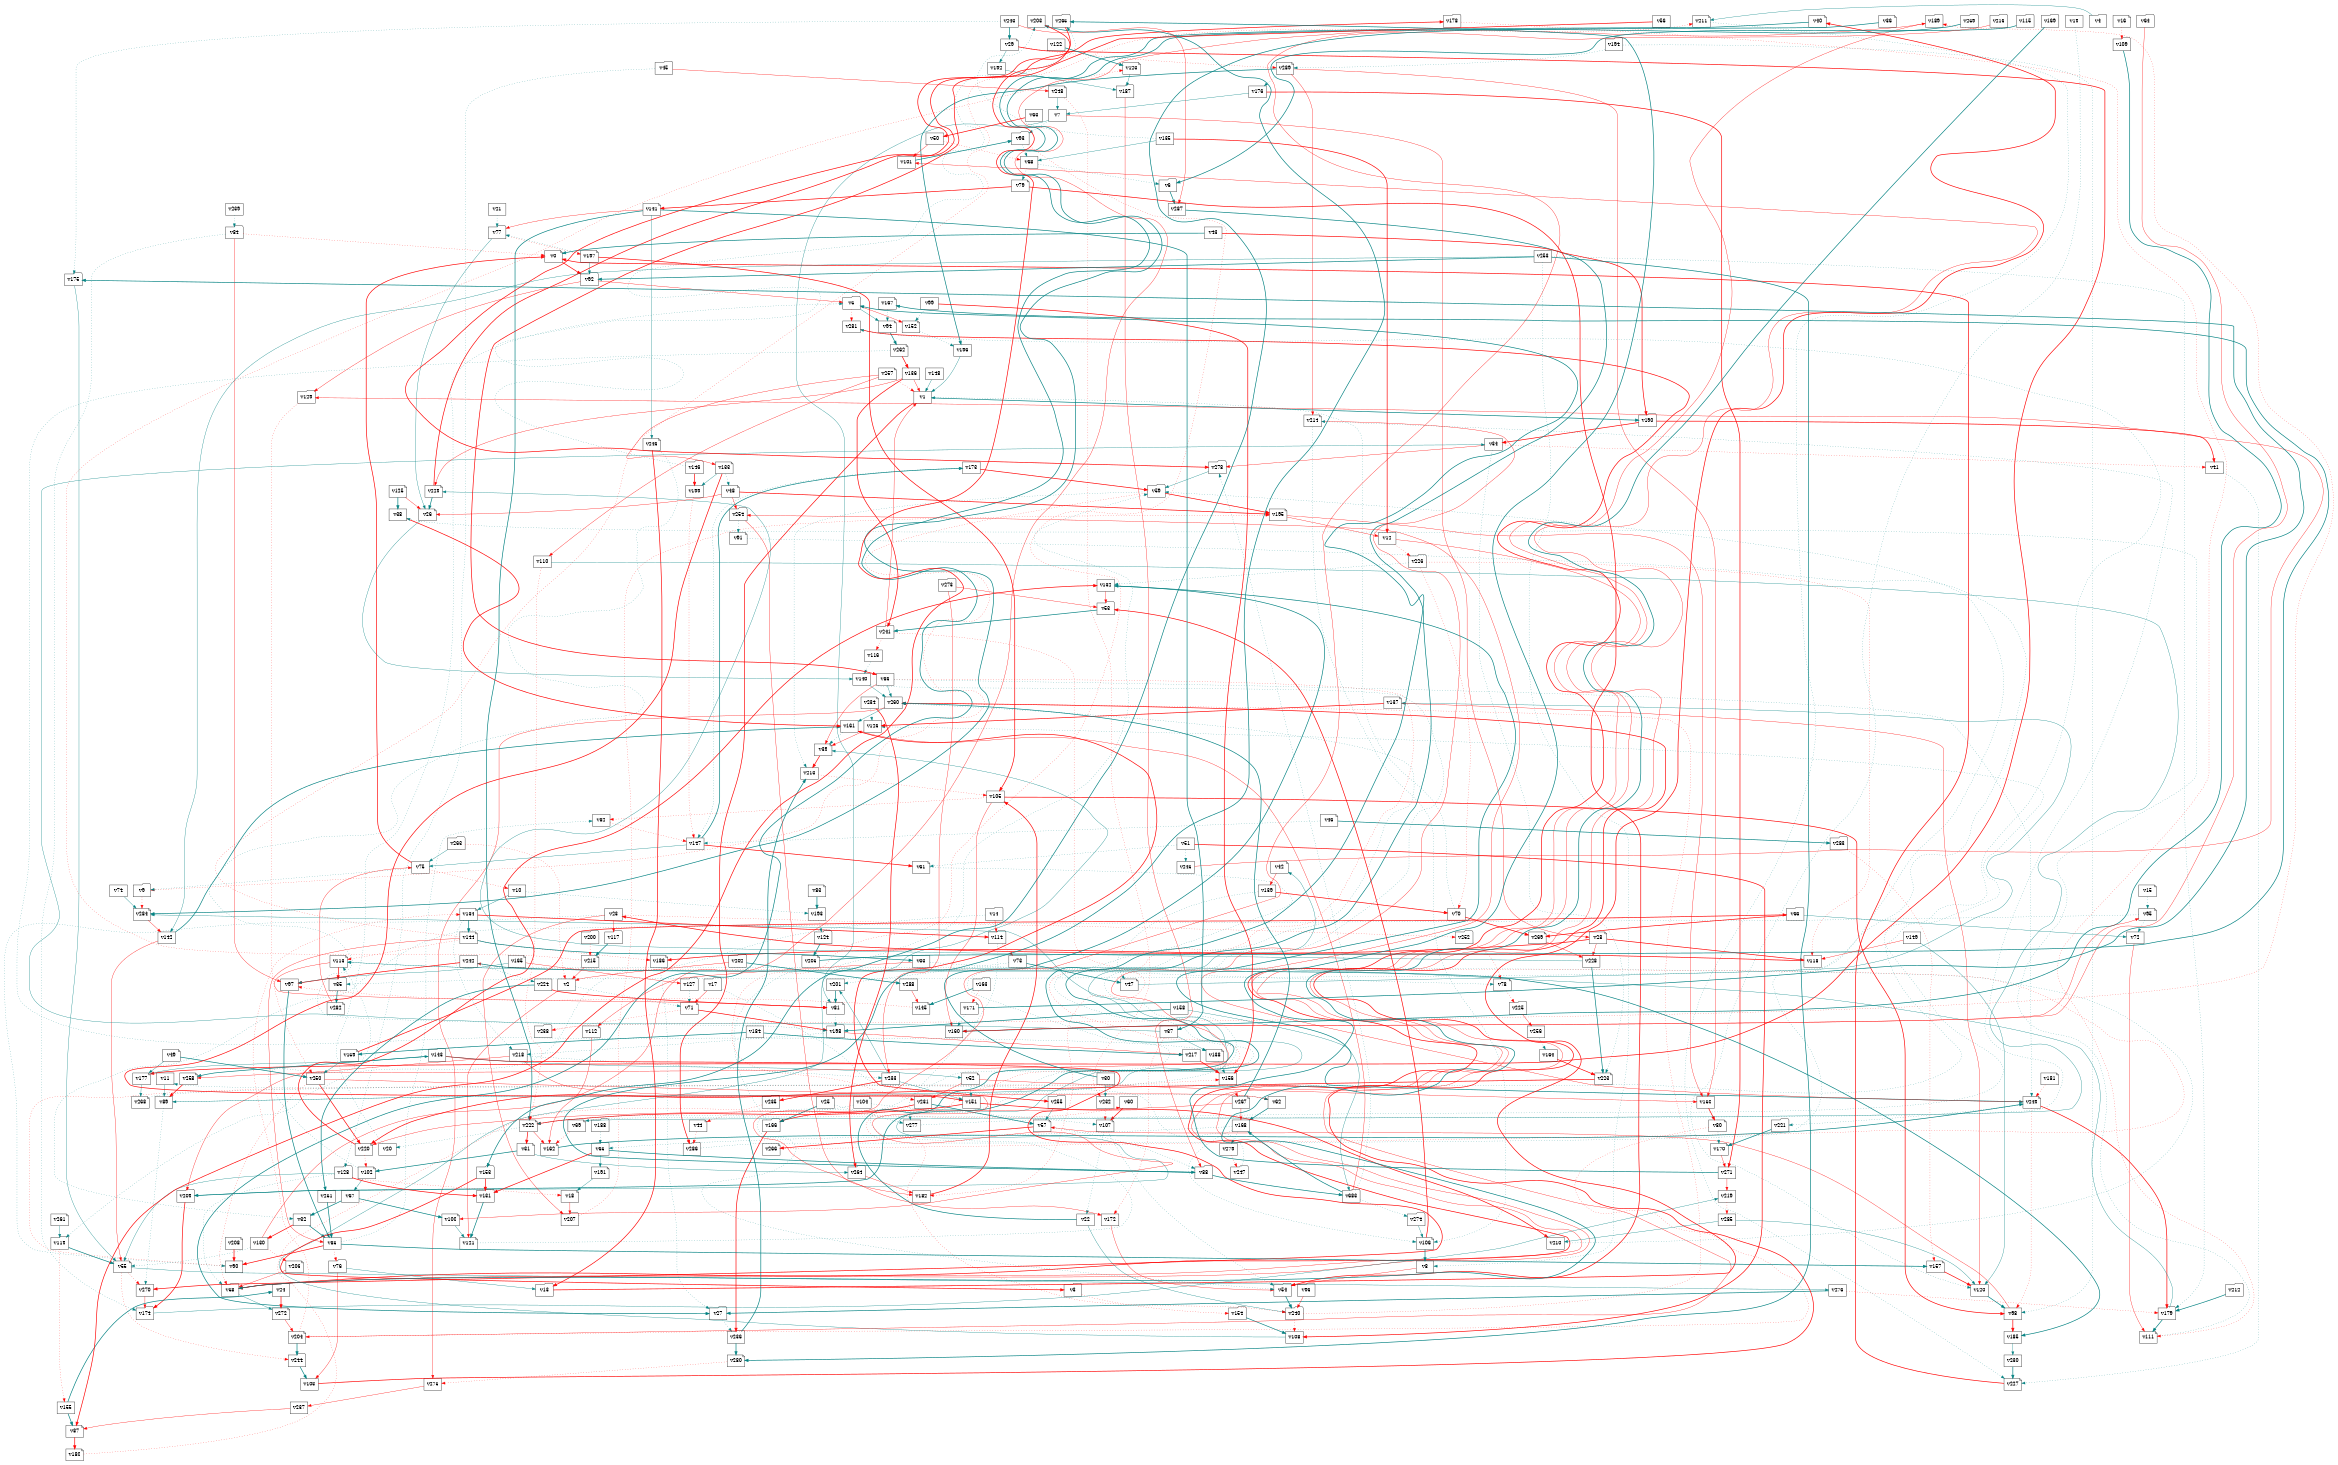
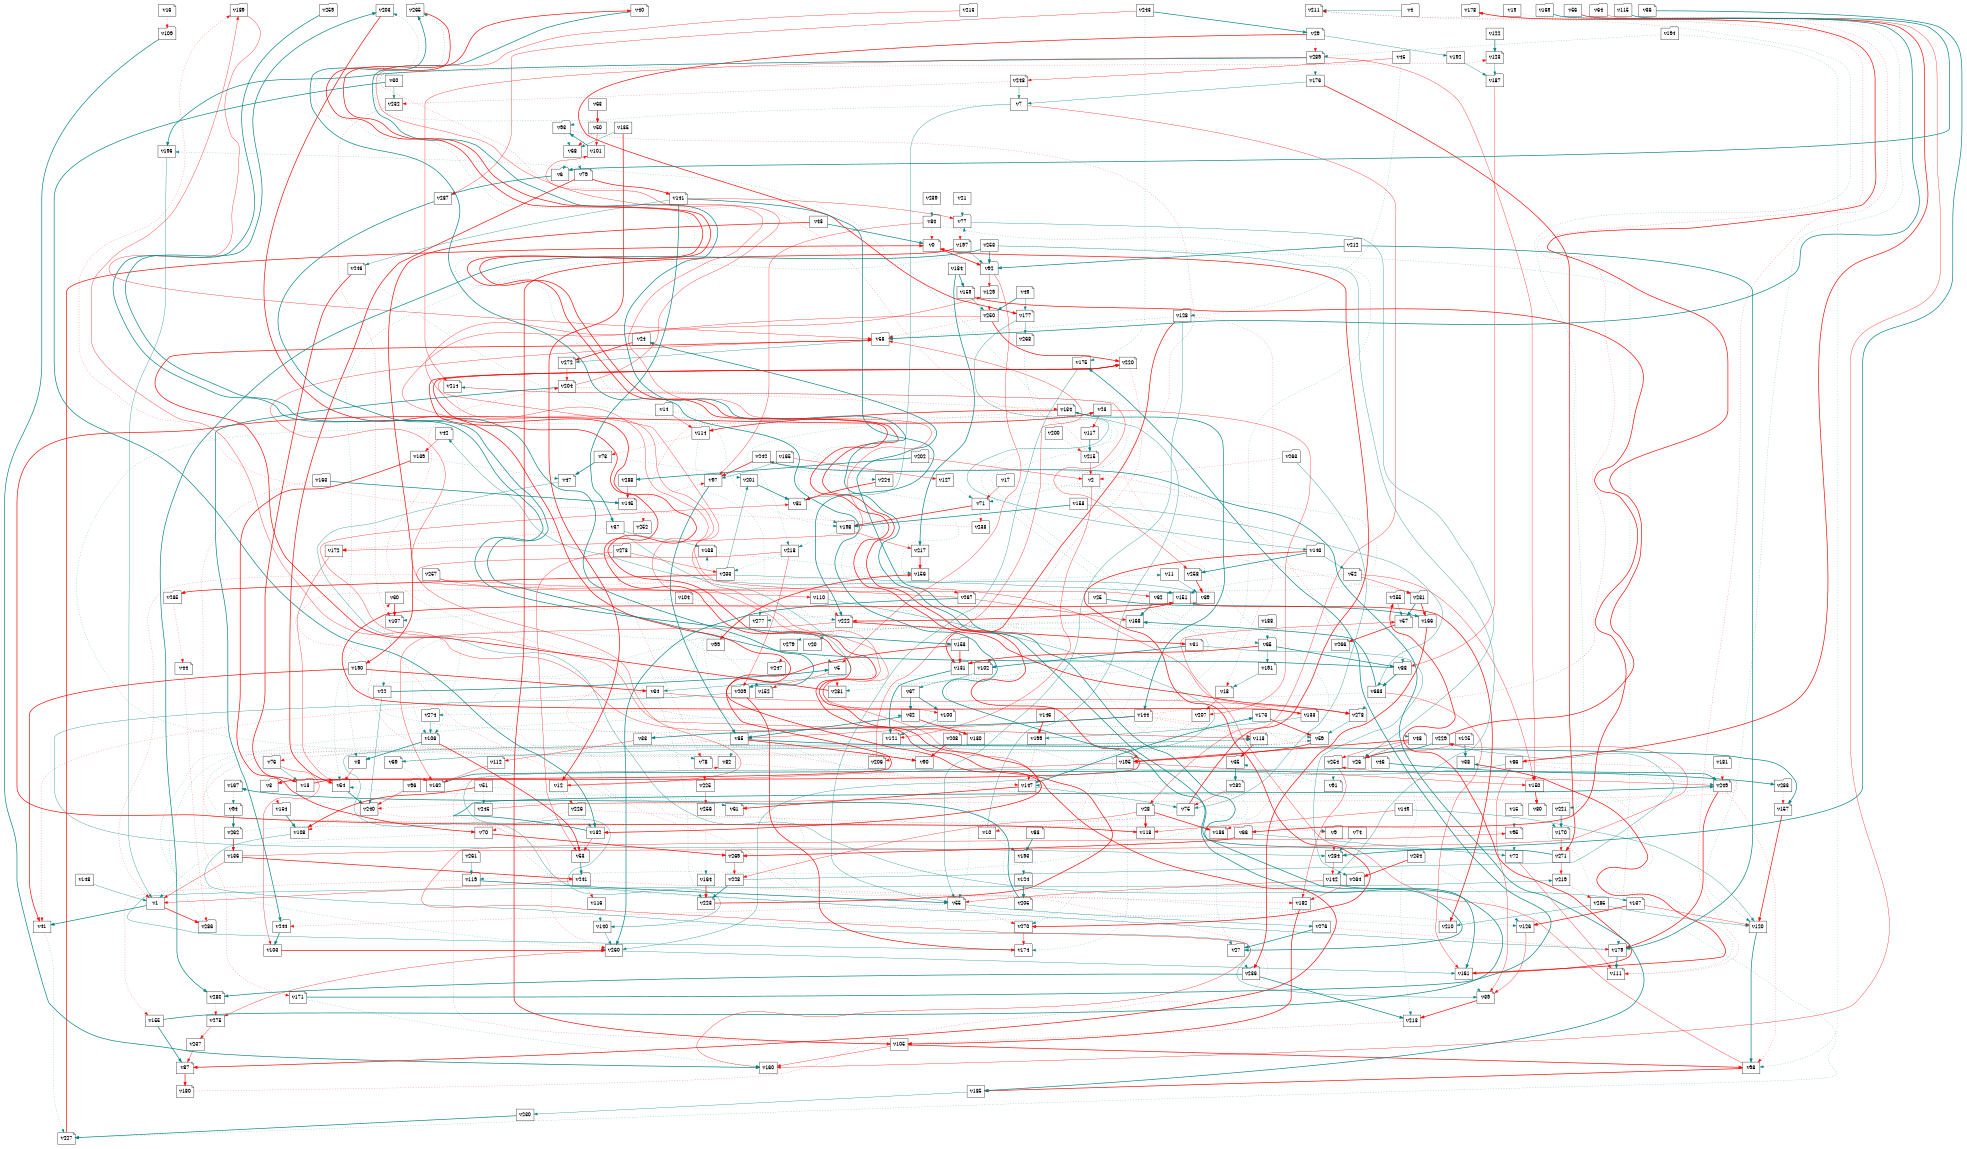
none -> (1181, 257)
(867, 314) -> none
(1354, 411) -> (100, 915)
(1243, 583) -> (796, 593)
(327, 1196) -> none
